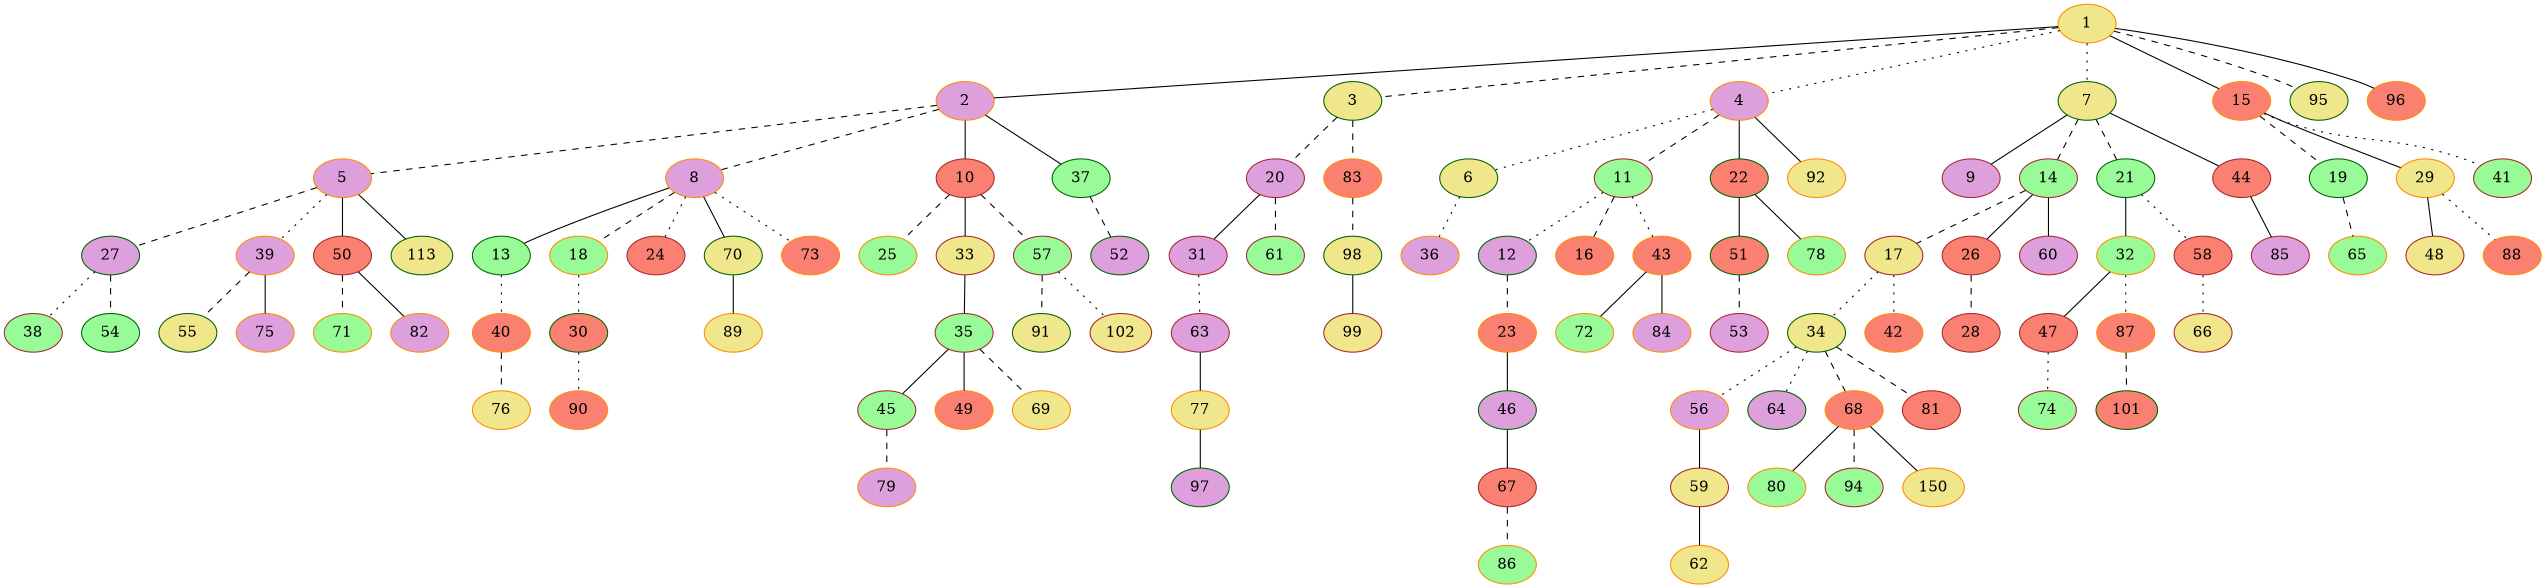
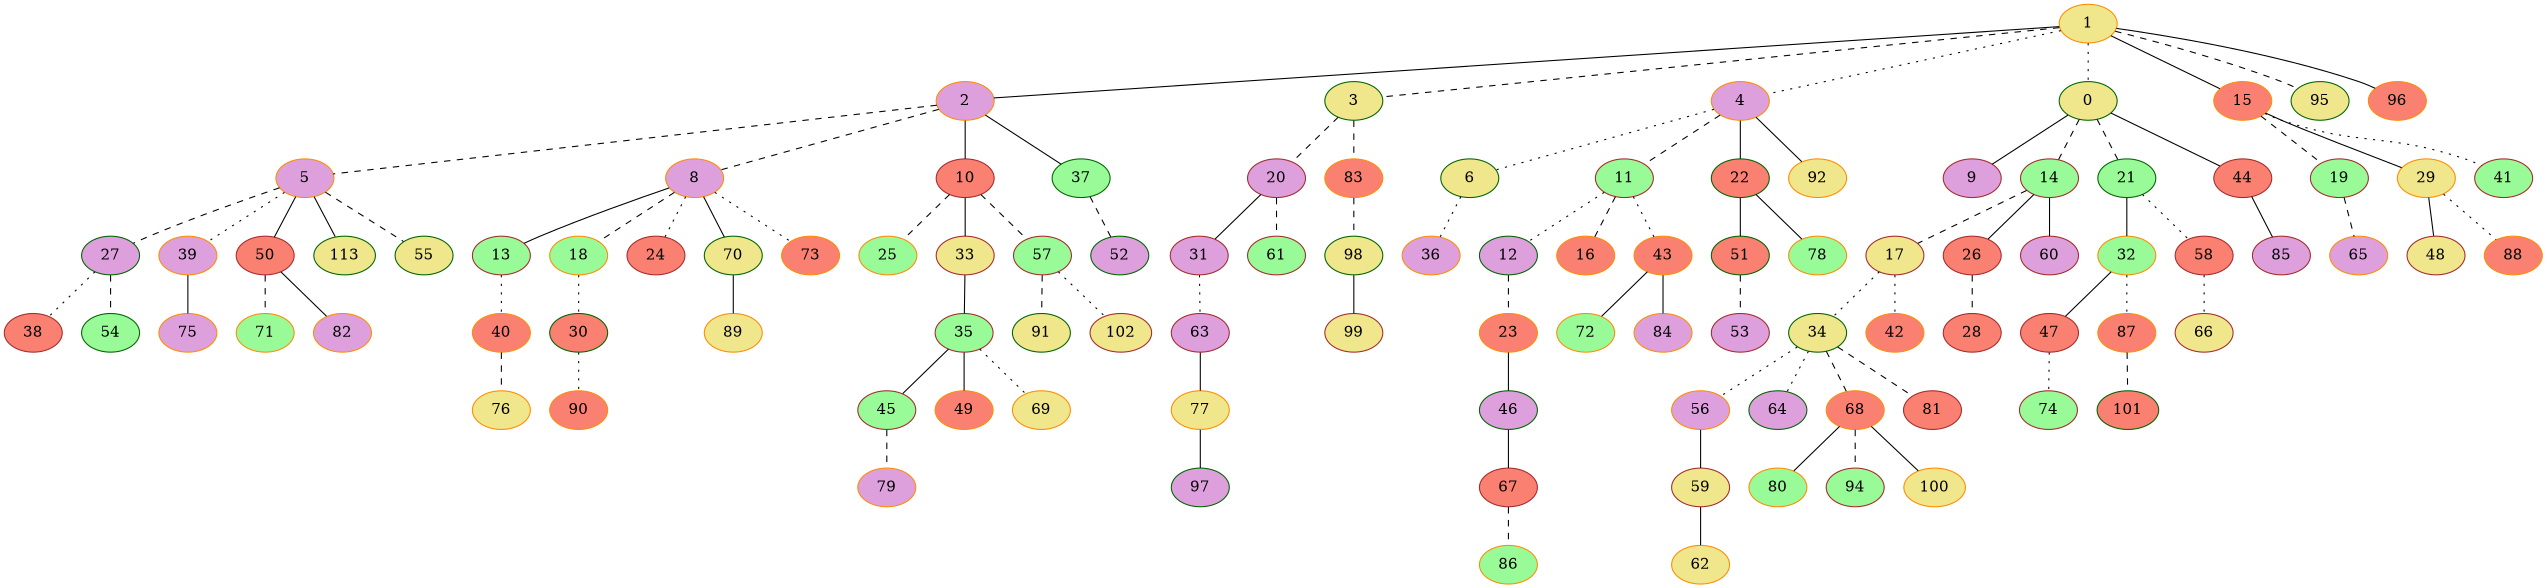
(2087, 101) -> (2088, 101)
(2338, 178) -> (2339, 178)
(501, 256) -> (501, 256)
(2358, 256) -> (2359, 256)
(227, 294) -> (364, 217)
(33, 333) -> (33, 333)
(1003, 371) -> (1003, 371)
(1934, 487) -> (1935, 487)
